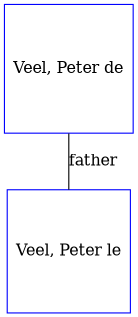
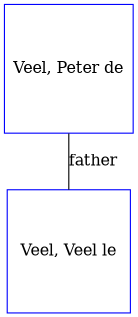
(69, 251) -> (69, 251)
